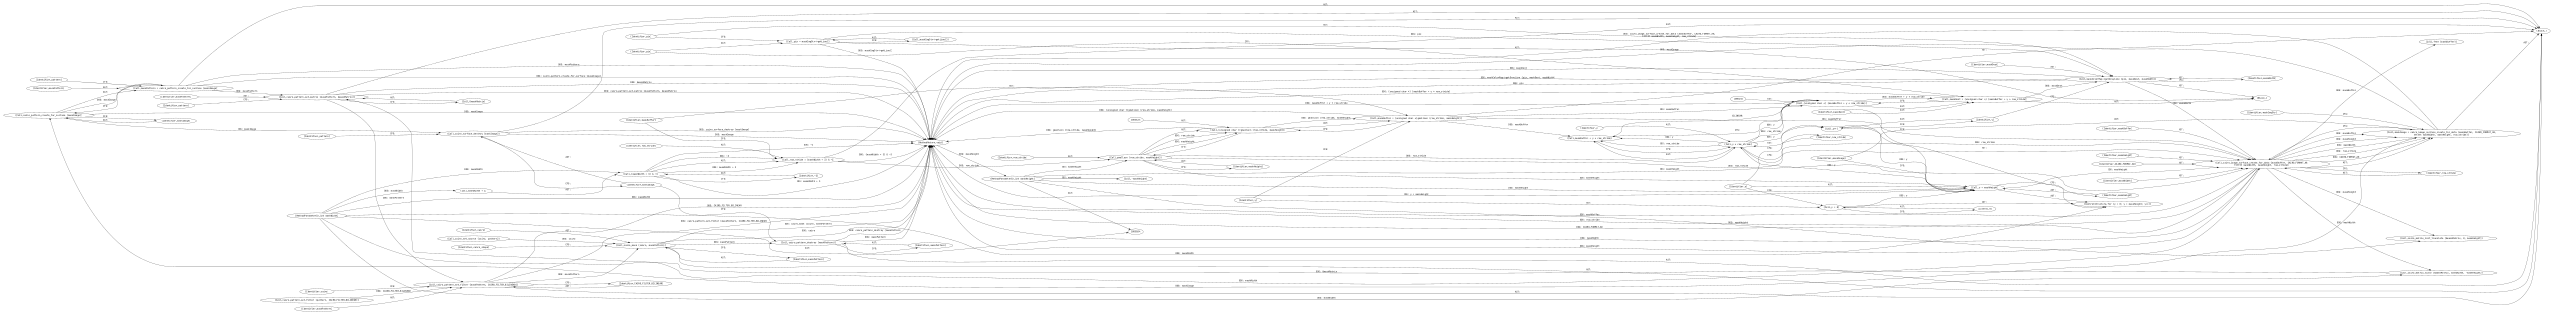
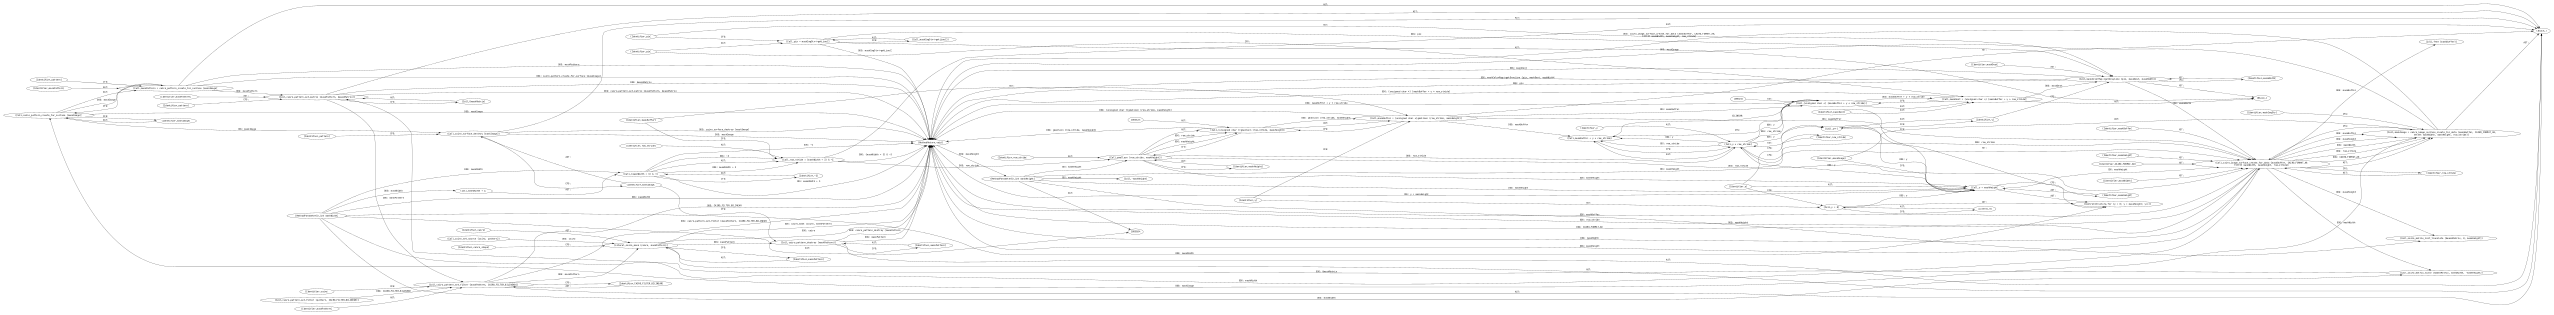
(641, 245) -> (641, 245)
